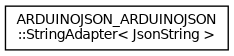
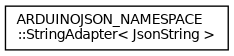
(117, 28) -> (117, 28)
